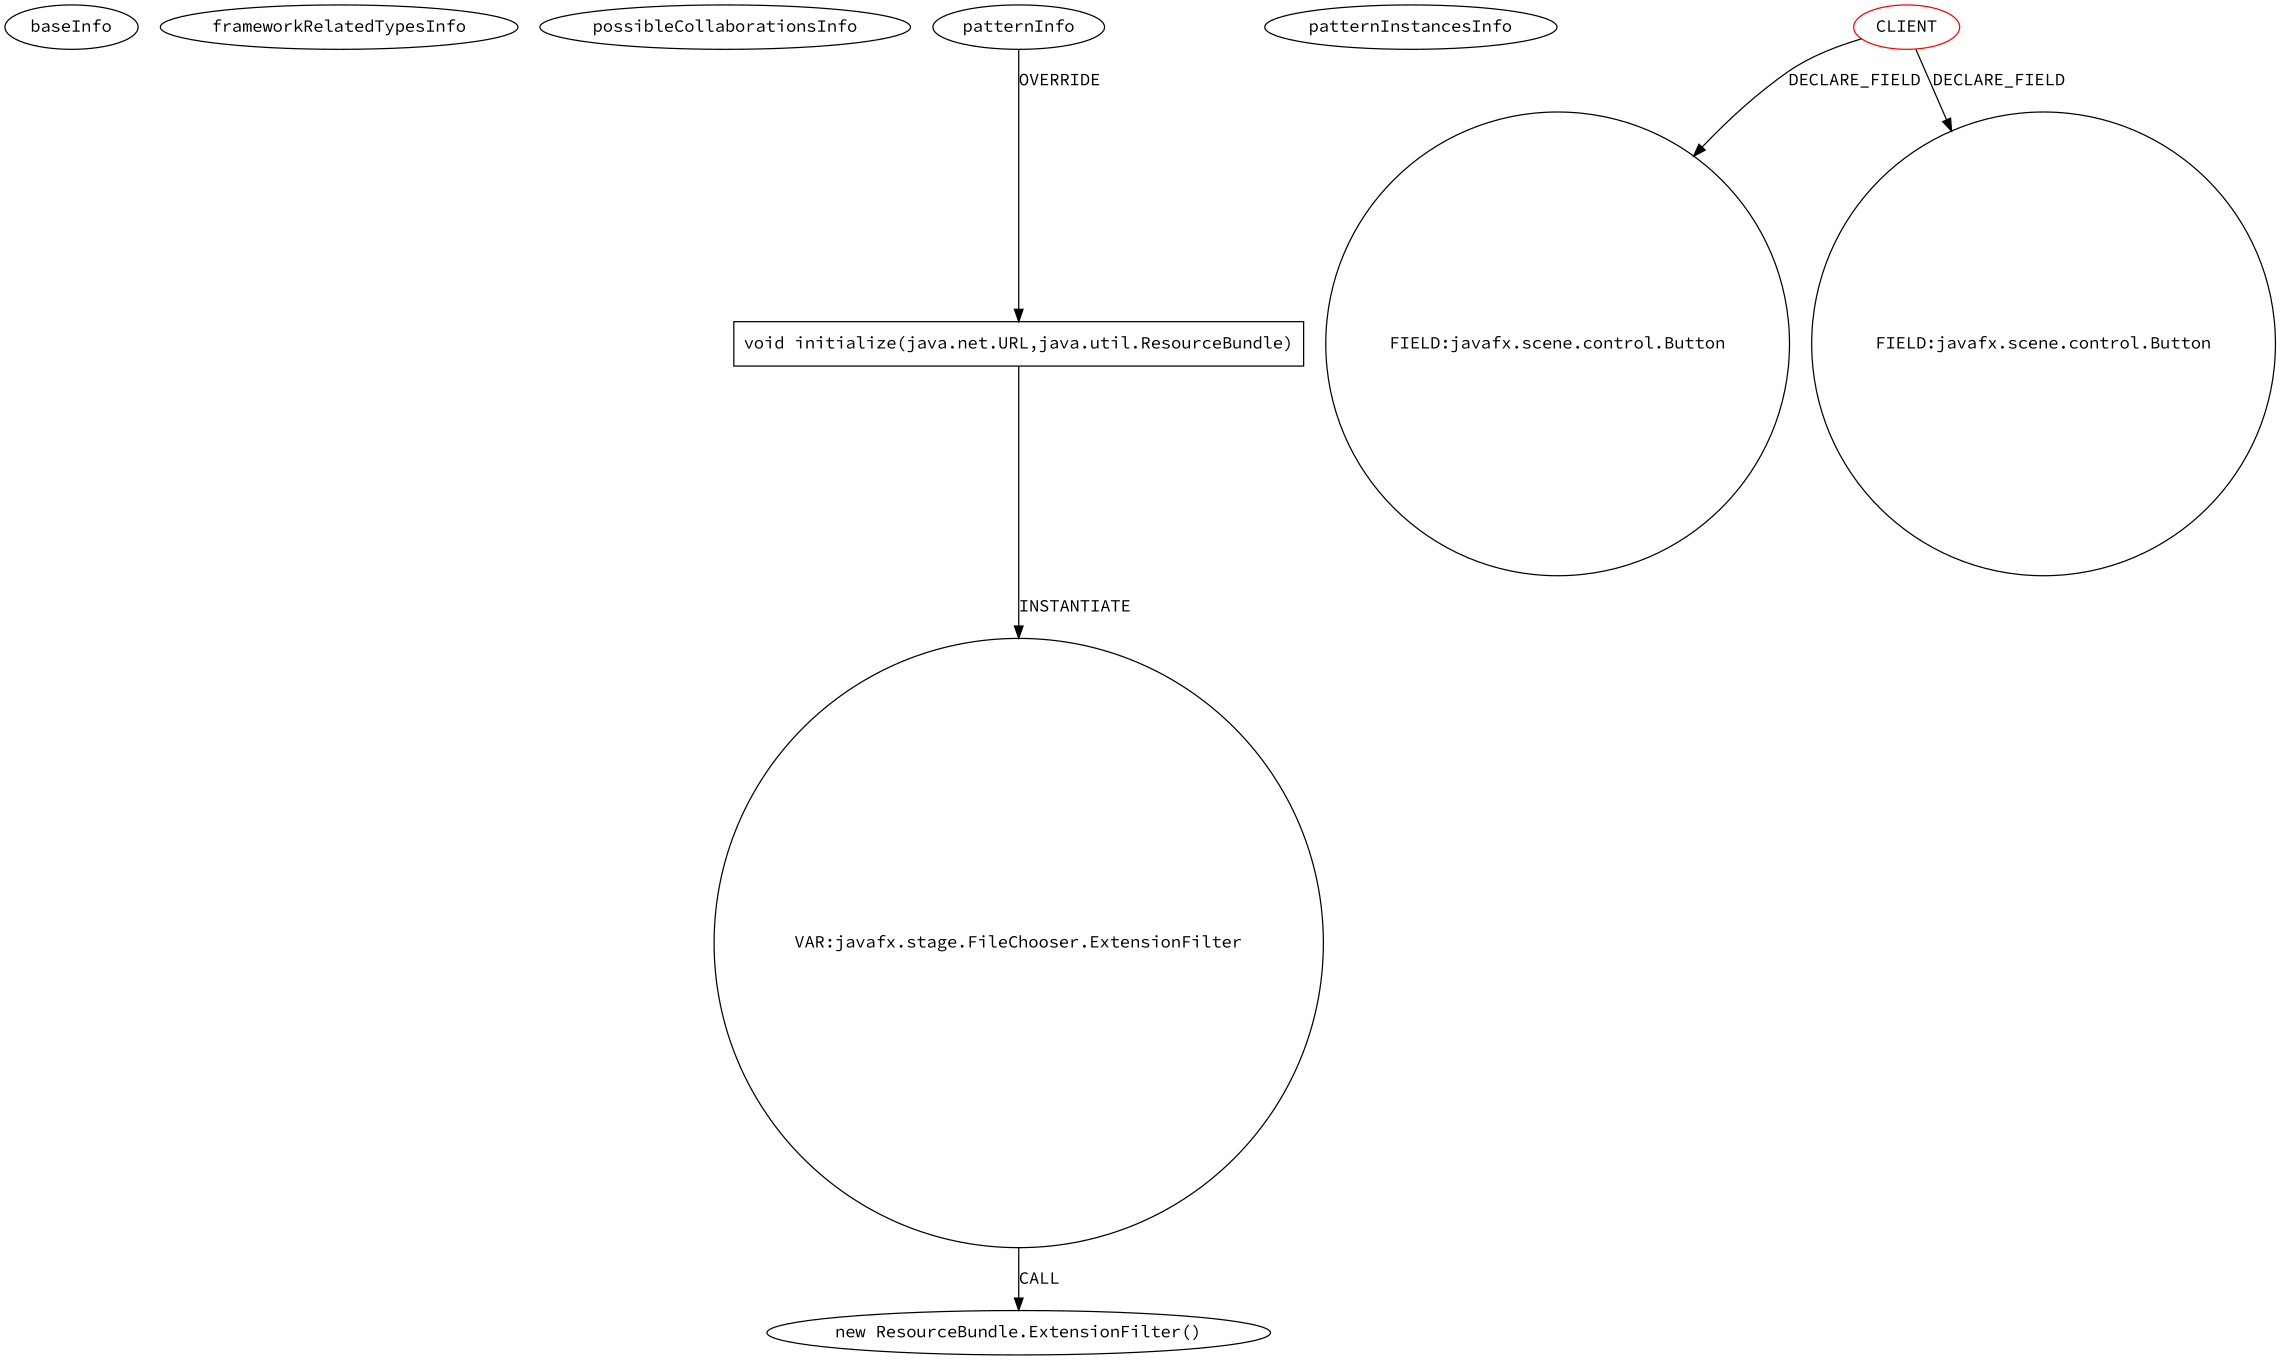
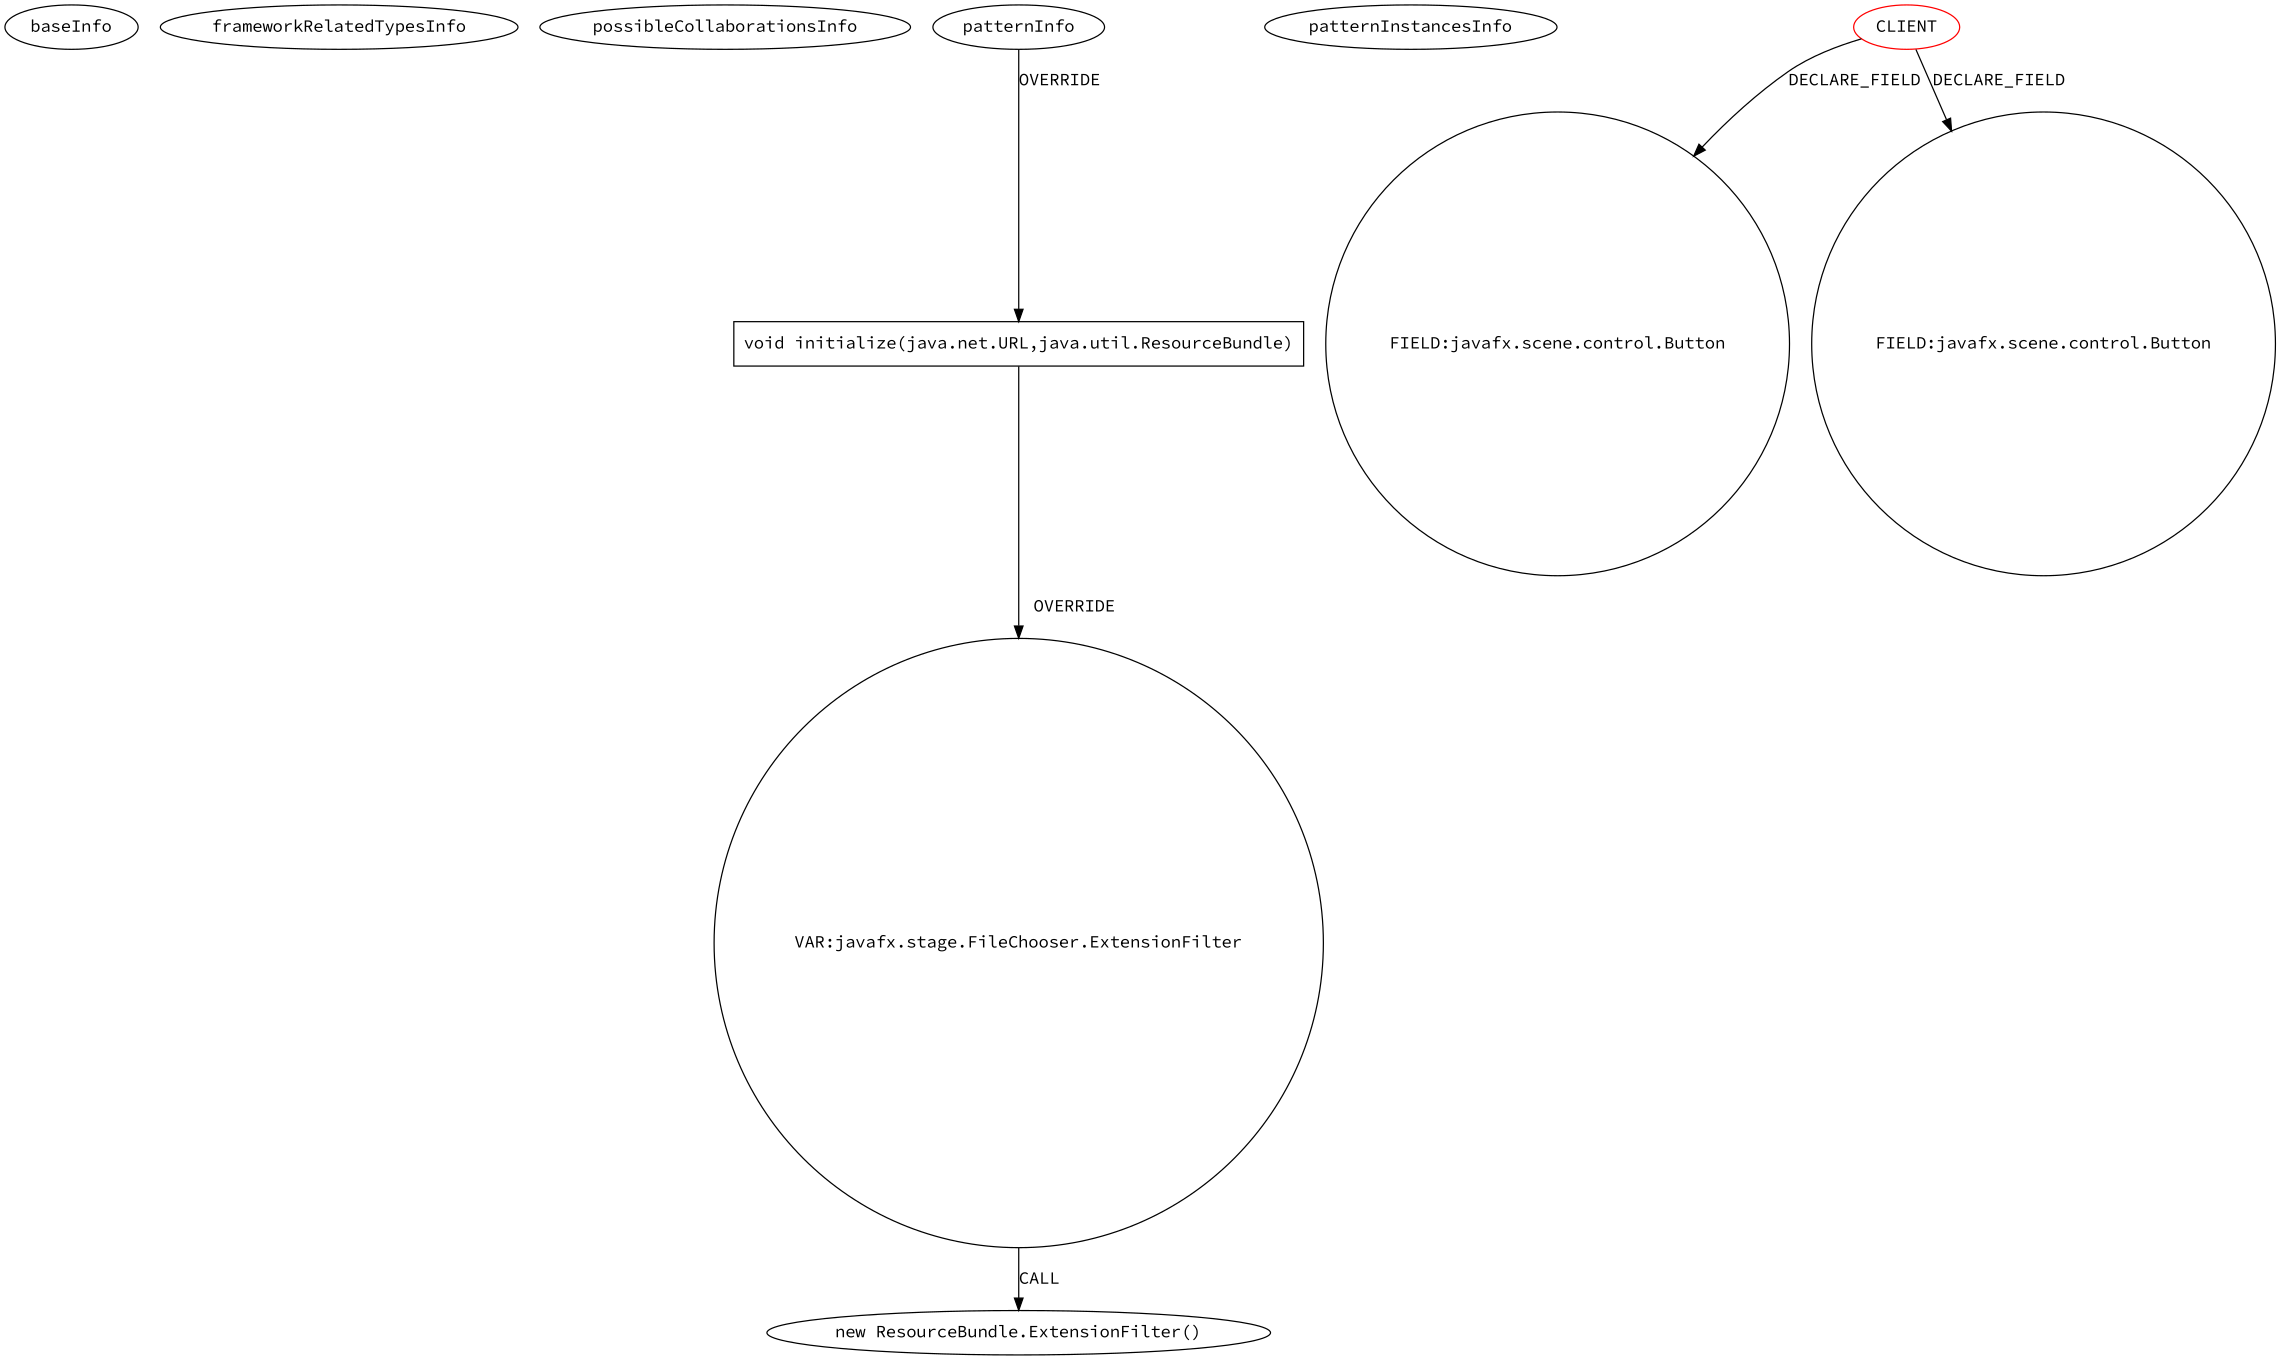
(1075, 607) -> (1075, 607)
